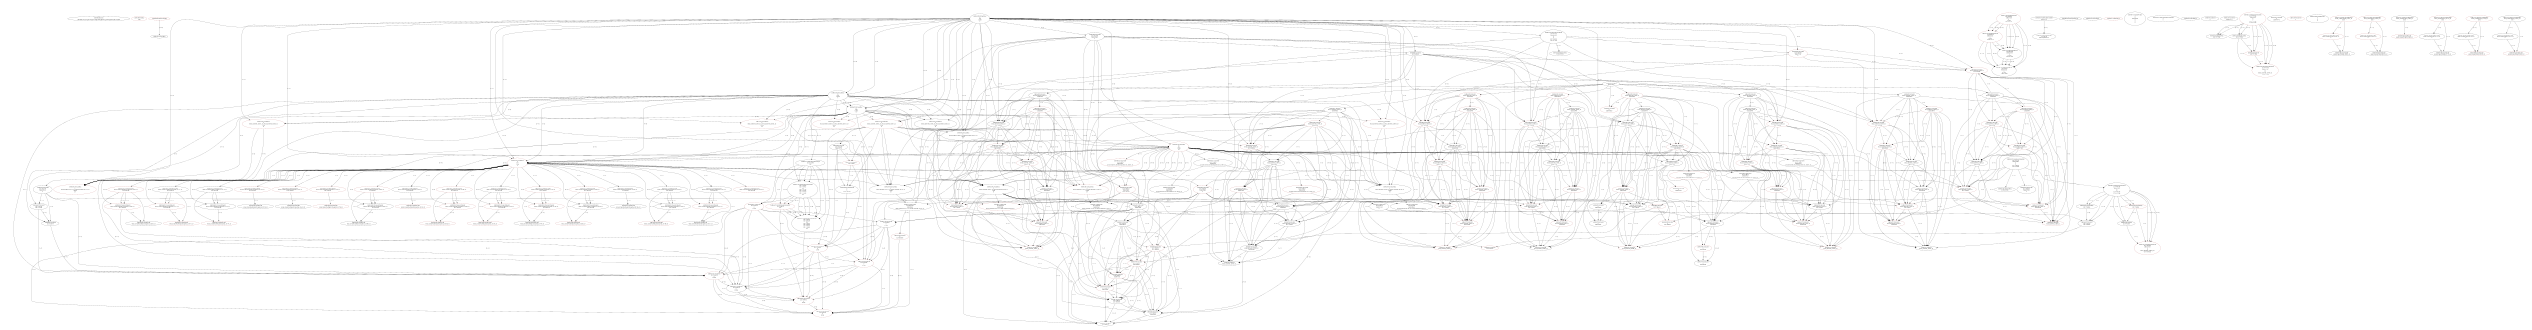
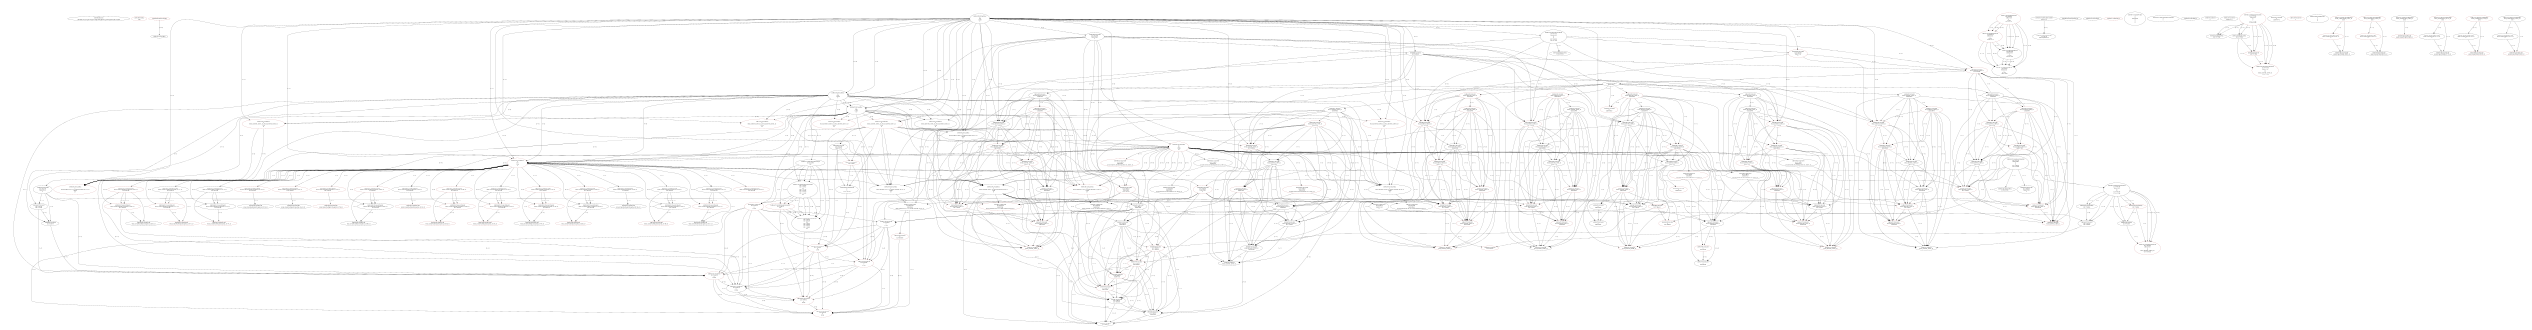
(2044, 85) -> (1793, 77)
